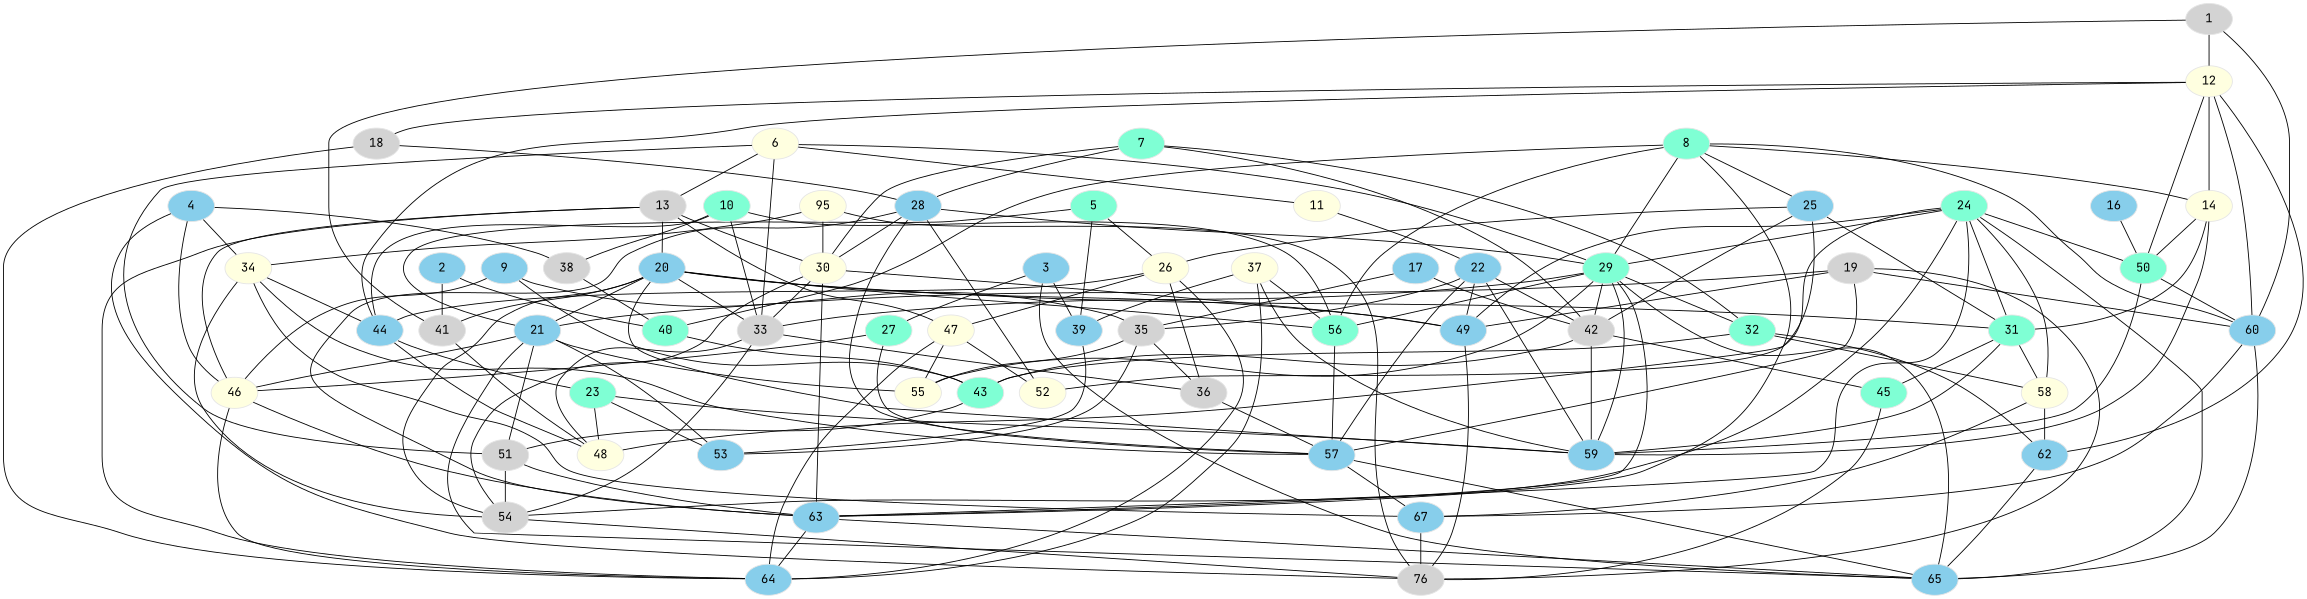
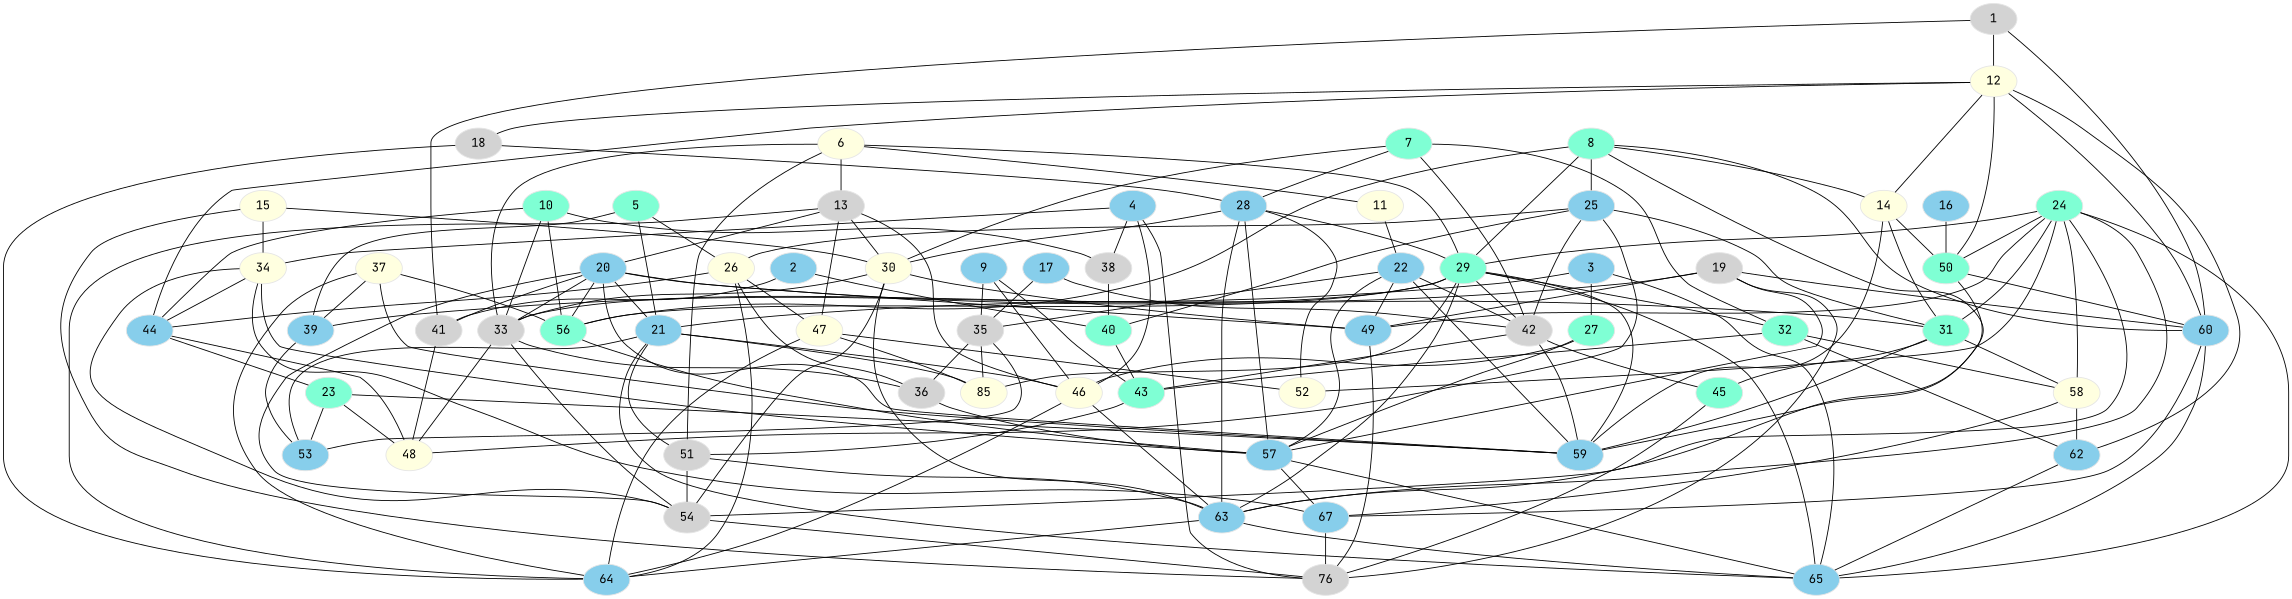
(1162, 175) -> (1347, 259)
(823, 206) -> (263, 206)
(918, 393) -> (984, 393)
